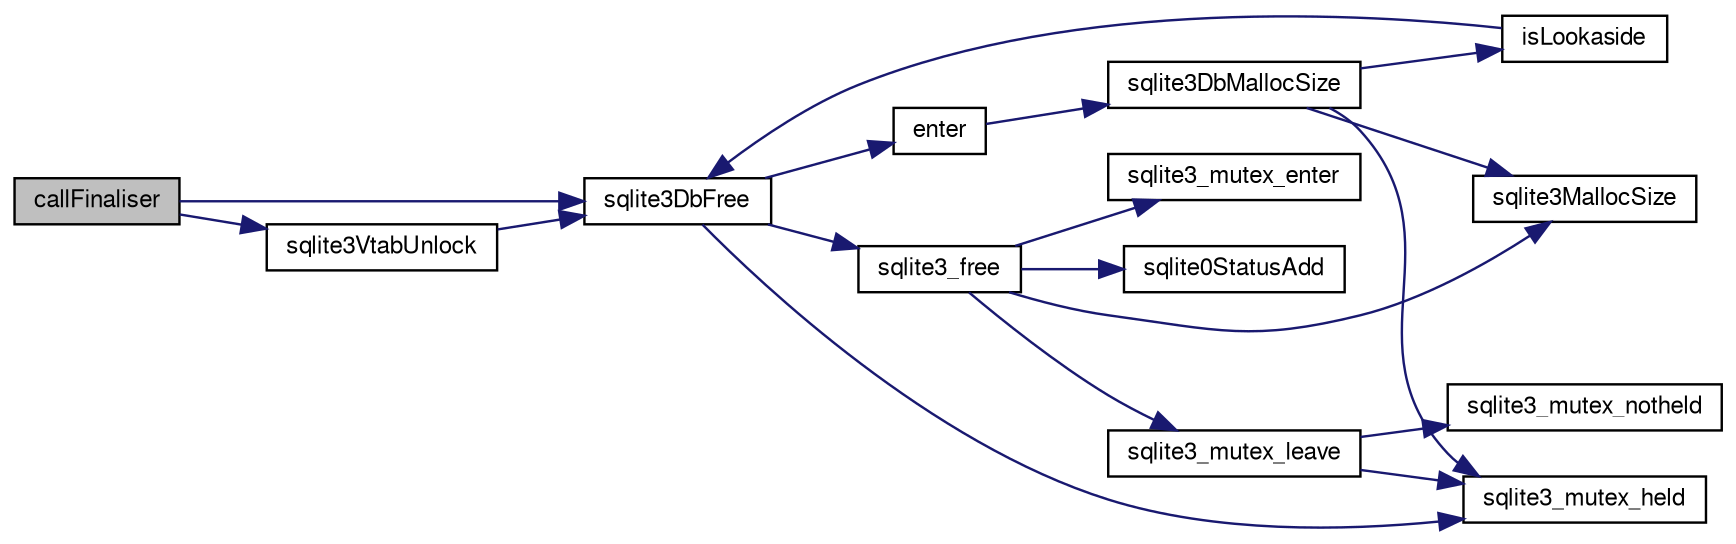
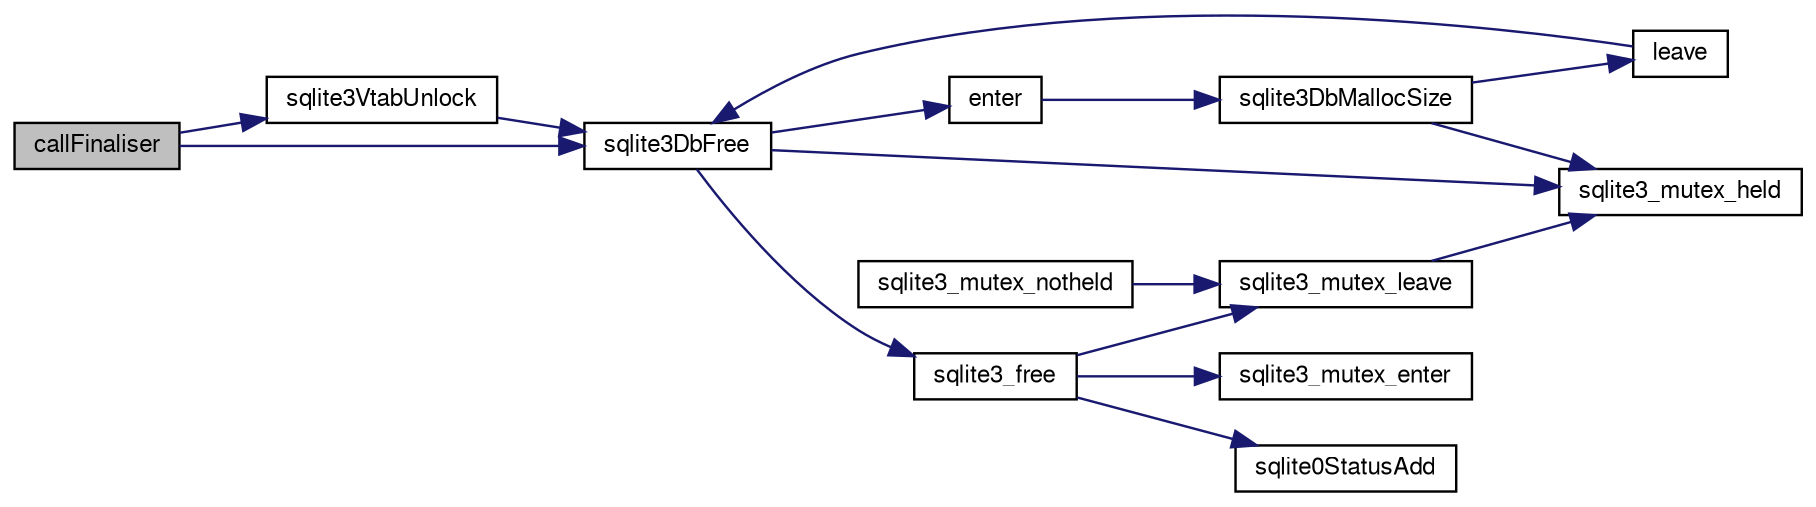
(1585, 39) -> (1681, 54)
(1585, 199) -> none
(1392, 433) -> (1163, 284)
